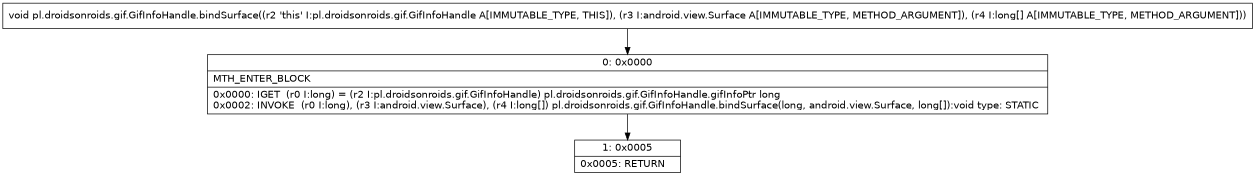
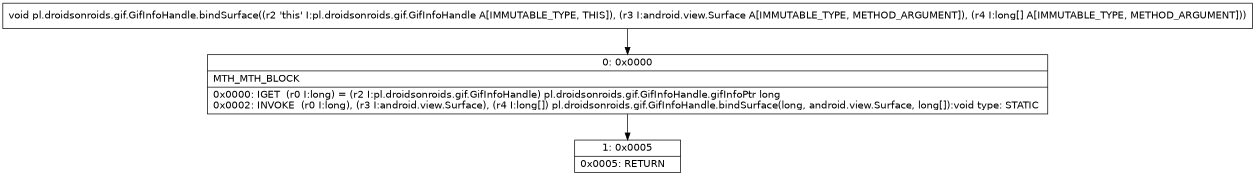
(262, 79) -> (256, 79)
